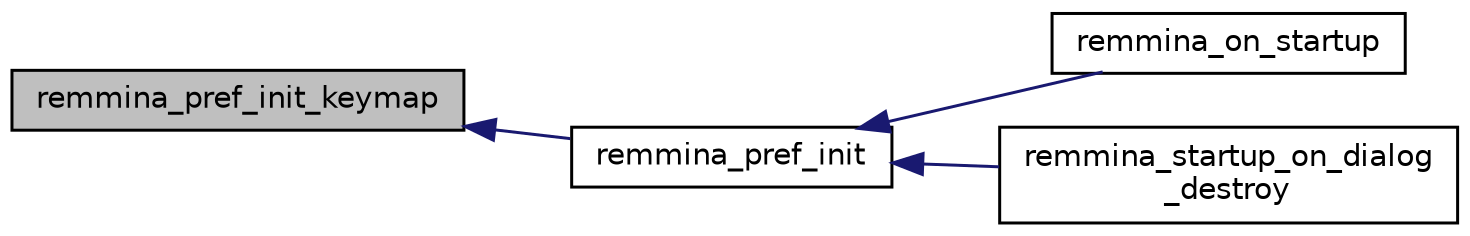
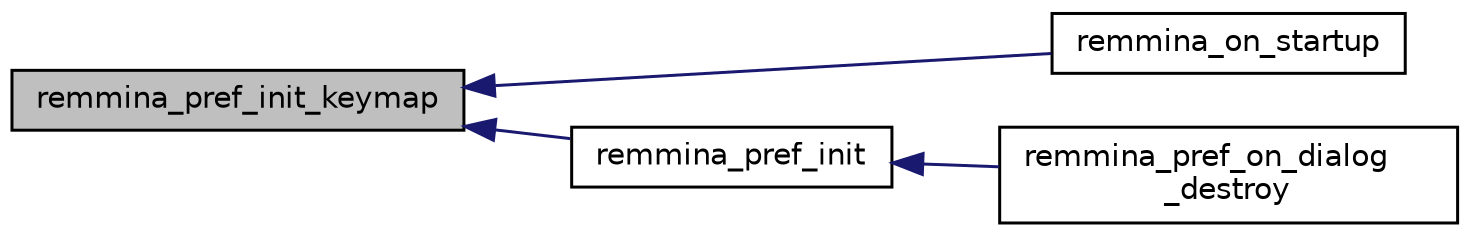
(996, 97) -> (773, 70)
(1229, 175) -> (1229, 175)
